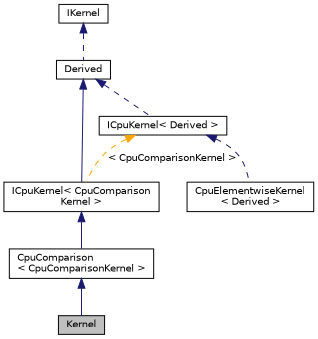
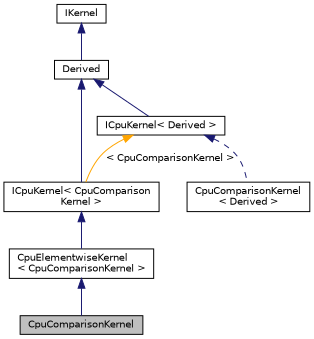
(83, 47) -> (82, 47)
(128, 101) -> (126, 101)
(102, 156) -> (100, 156)
(250, 197) -> (248, 197)
(82, 264) -> (82, 264)
(82, 325) -> (82, 325)
